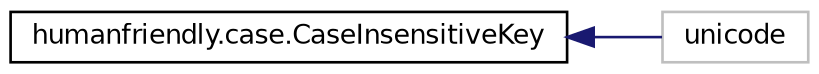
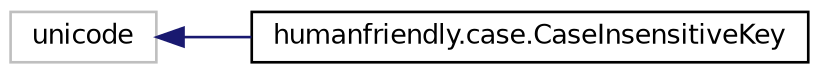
(628, 37) -> (218, 37)
